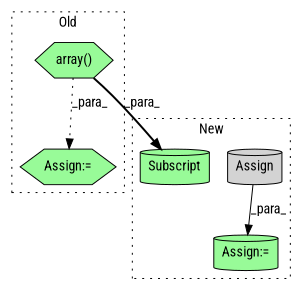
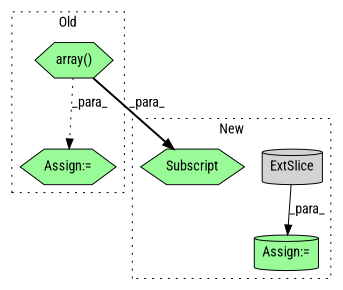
(175, 167) -> (193, 167)
(255, 167) -> (292, 167)
